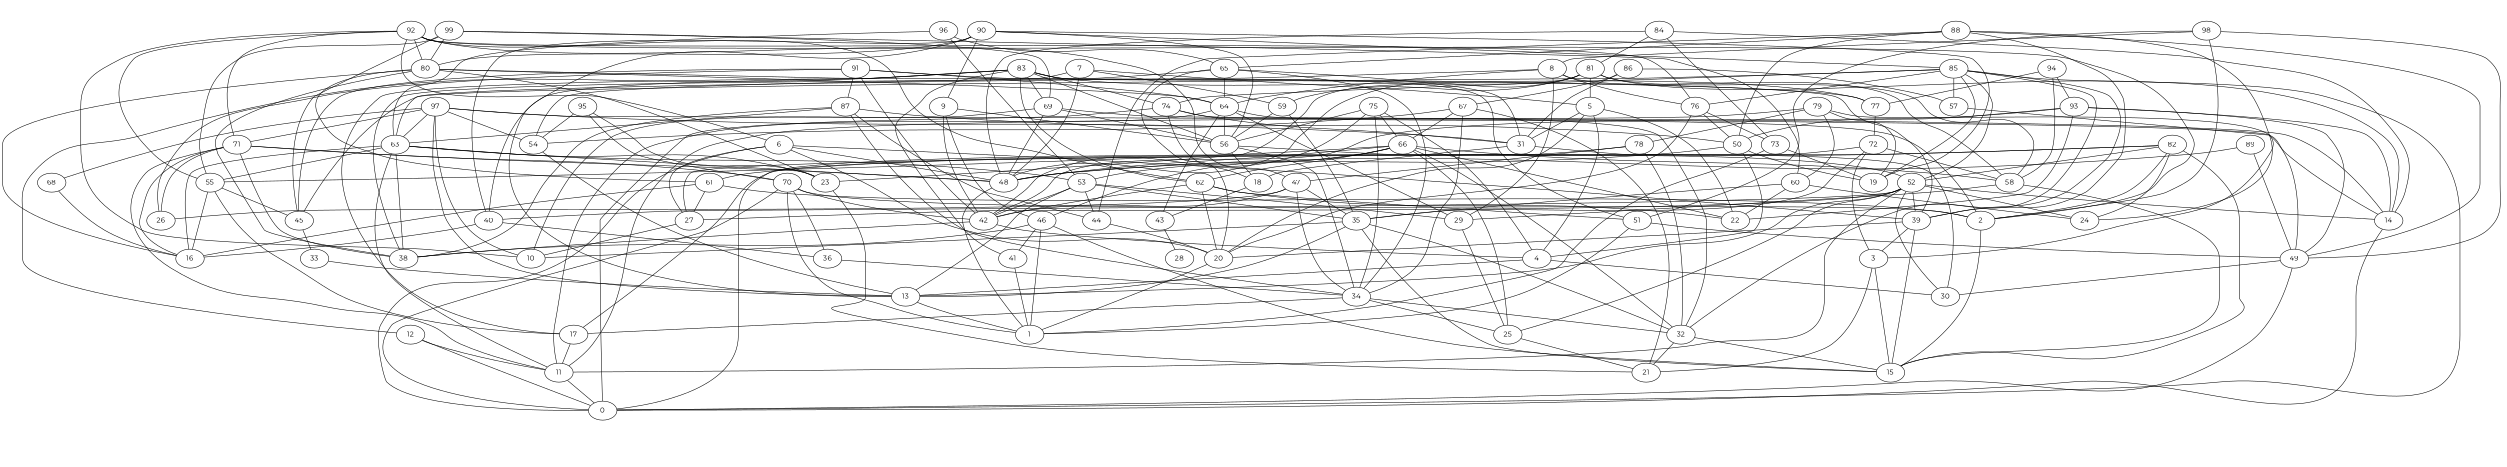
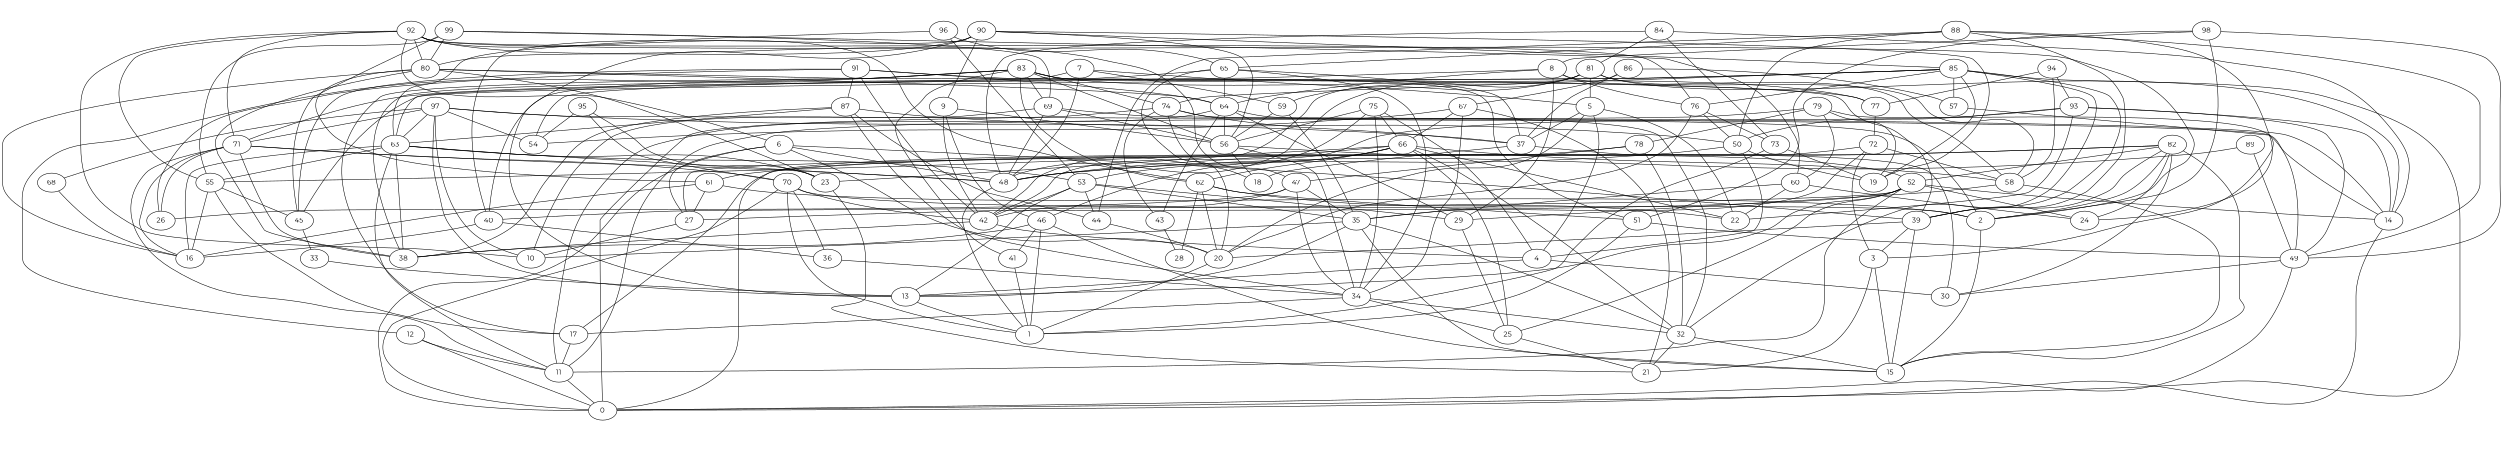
(1984, 136) -> (1091, 81)
(1521, 145) -> (1521, 145)
(1120, 195) -> (1190, 221)
(1209, 202) -> (1124, 150)
(1914, 202) -> (2101, 194)
(681, 235) -> none
(1905, 247) -> (2082, 256)
